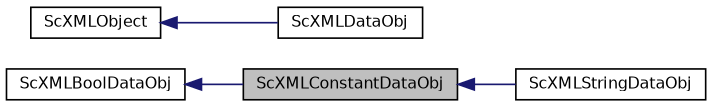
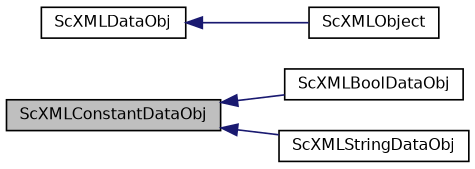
(228, 23) -> (256, 23)
(222, 84) -> (261, 98)
